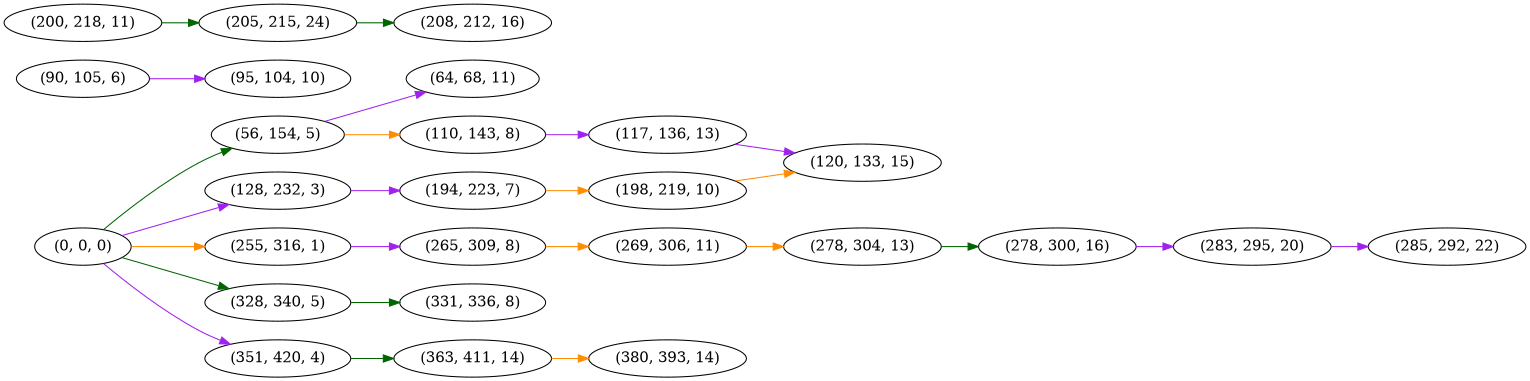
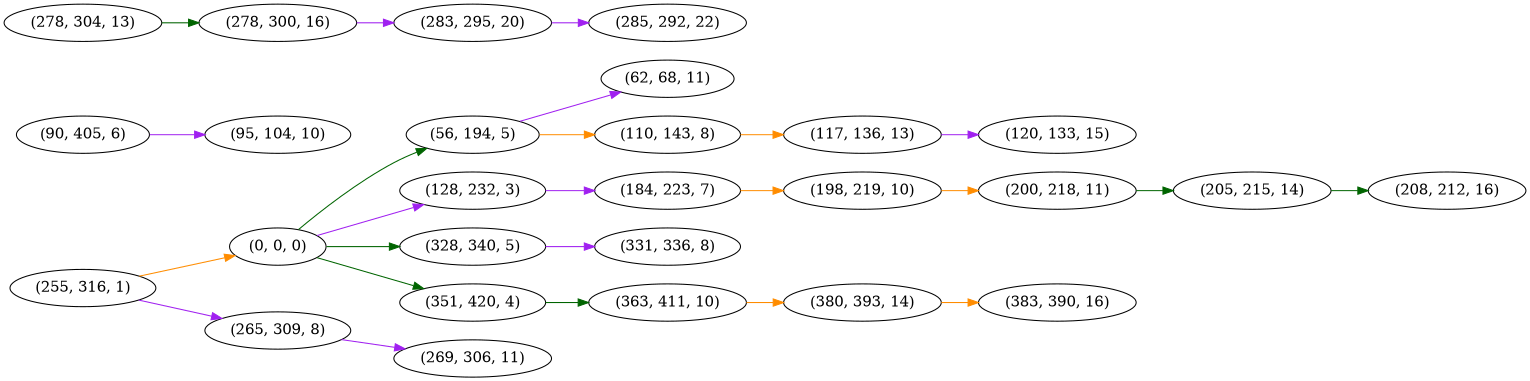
(278, 23) -> (1252, 191)
(83, 79) -> (83, 135)
(473, 79) -> (668, 79)
(278, 135) -> (473, 135)
(562, 135) -> (757, 135)
(760, 177) -> (955, 191)
(473, 191) -> (668, 191)
(163, 247) -> (182, 267)
(562, 247) -> (368, 343)
(760, 247) -> none
(370, 303) -> (565, 247)
none -> (1057, 303)
(159, 306) -> (365, 272)
(473, 358) -> (668, 303)
